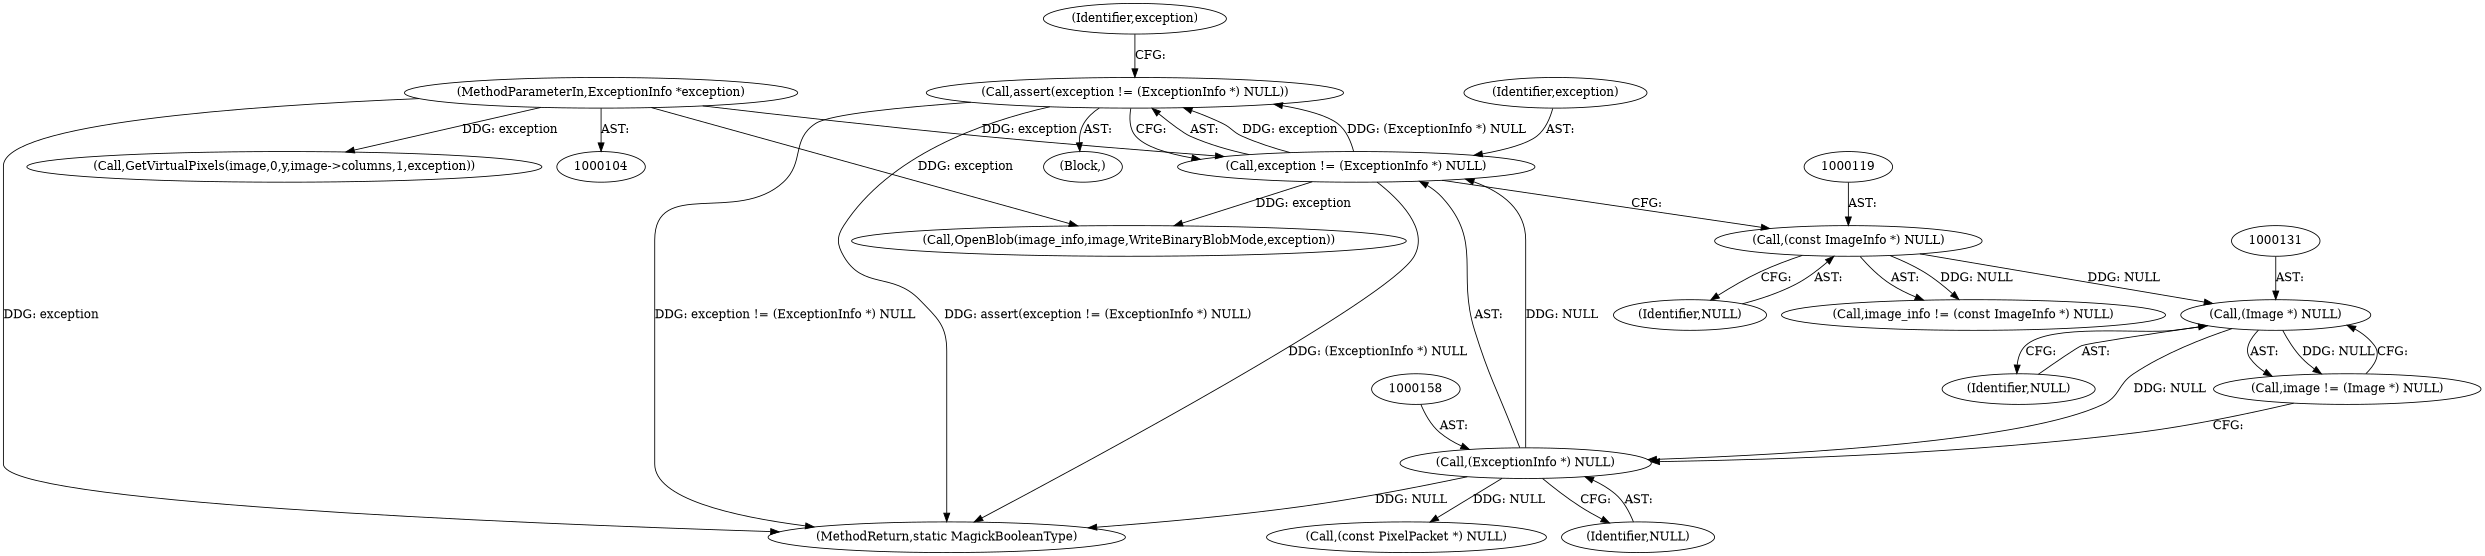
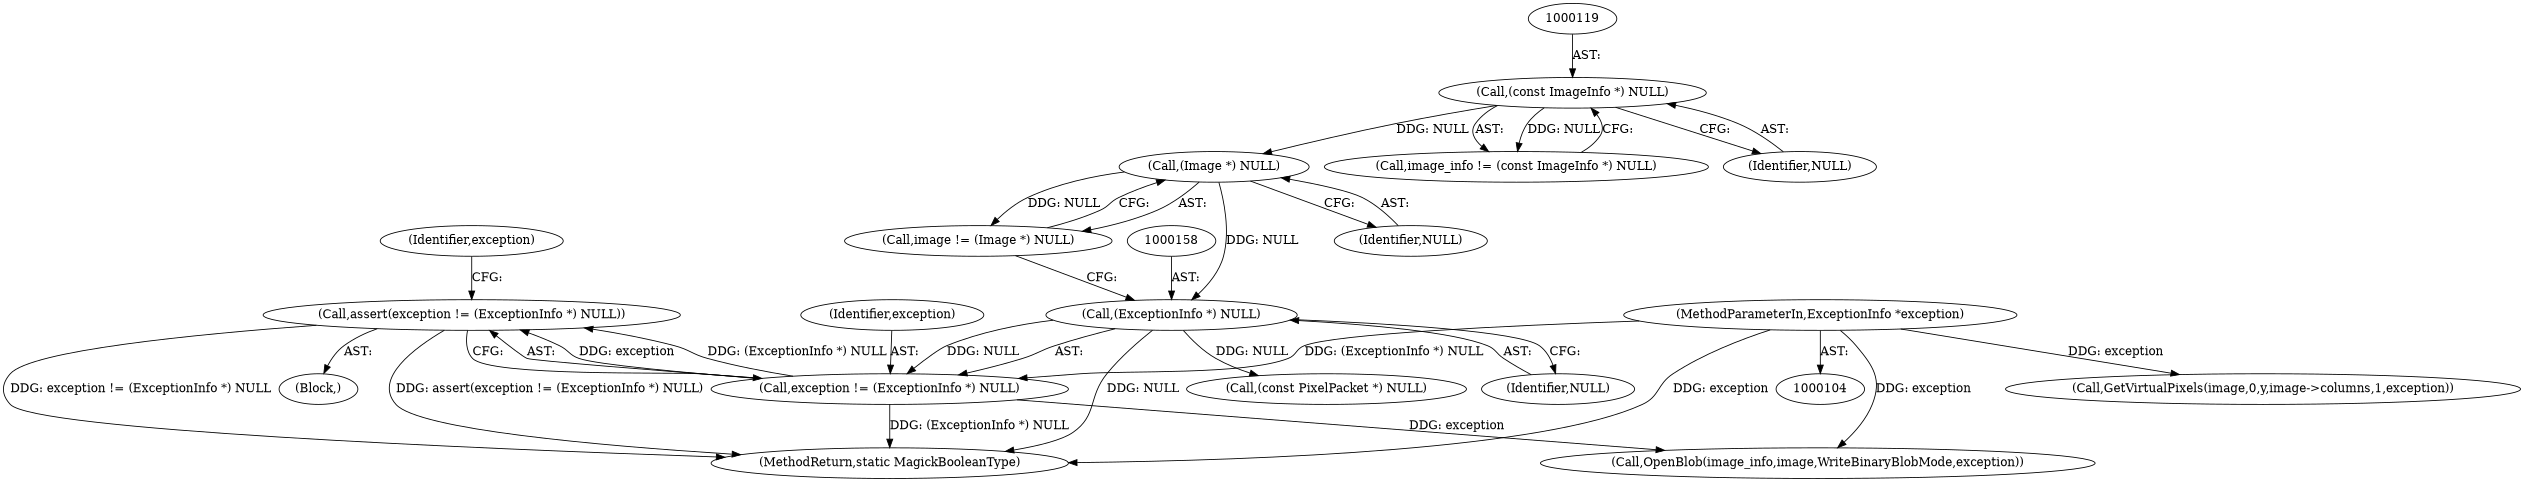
(1029, 130) -> (1394, 352)
(1602, 204) -> (1600, 137)
(2276, 241) -> none
